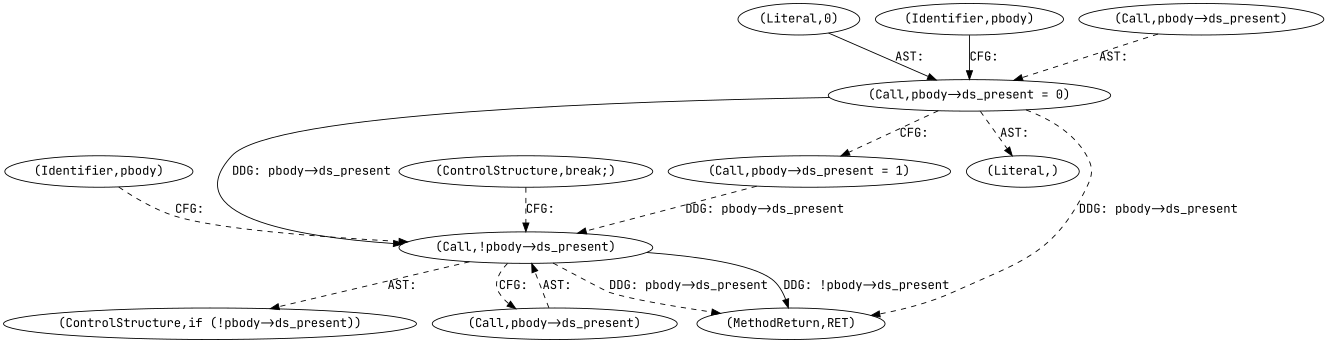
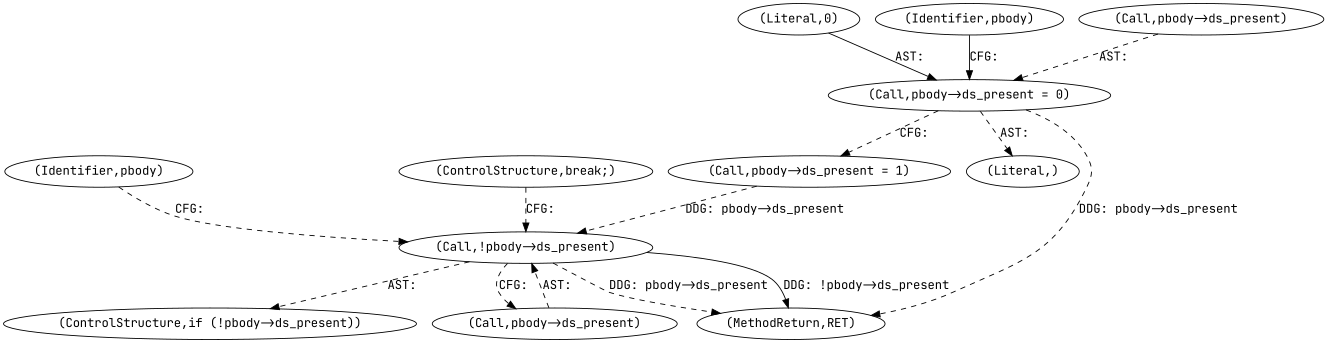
(415, 117) -> none
